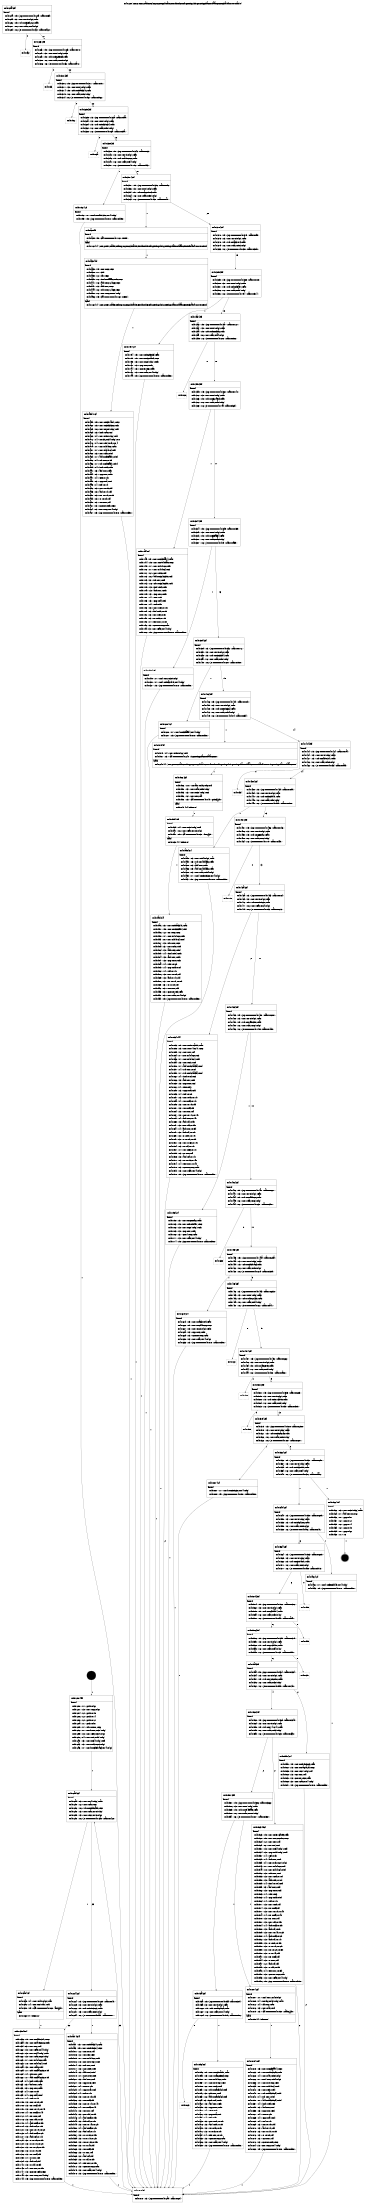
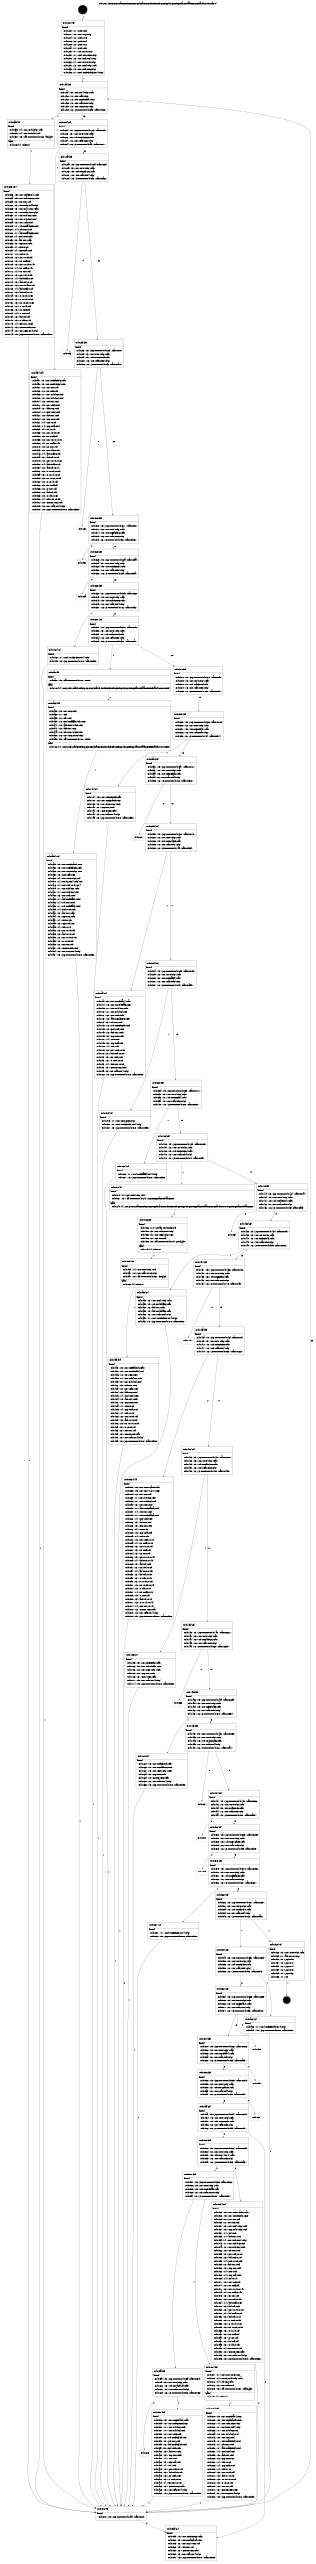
(116, 138) -> (115, 580)
(279, 1413) -> (235, 1855)
(69, 2024) -> (83, 150)
(305, 2046) -> (151, 2526)
